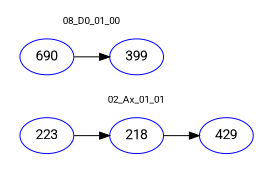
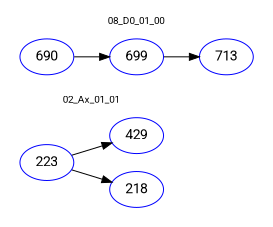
(137, 57) -> (137, 57)
none -> (226, 57)
(177, 136) -> (87, 151)
